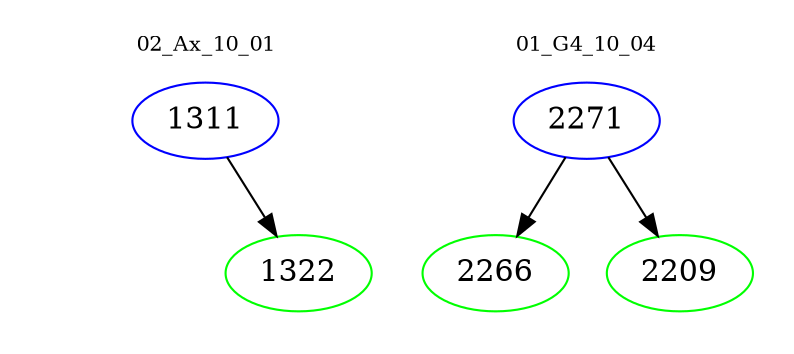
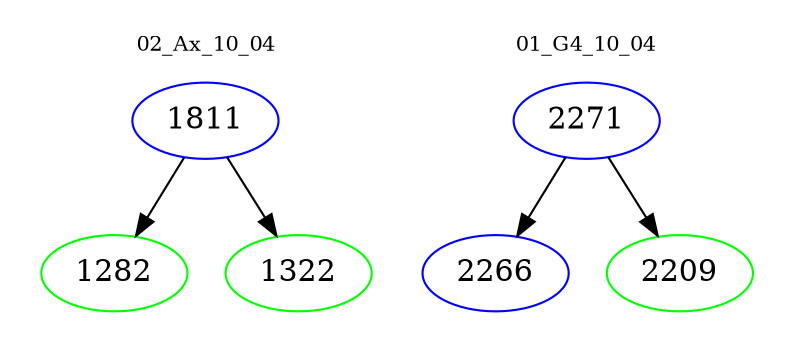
(207, 46) -> (207, 46)
(205, 121) -> (205, 121)
none -> (114, 273)
(496, 273) -> (496, 273)
